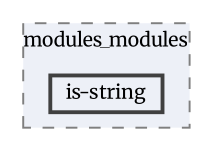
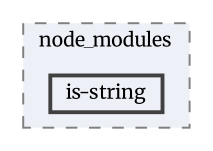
(106, 42) -> (106, 42)
